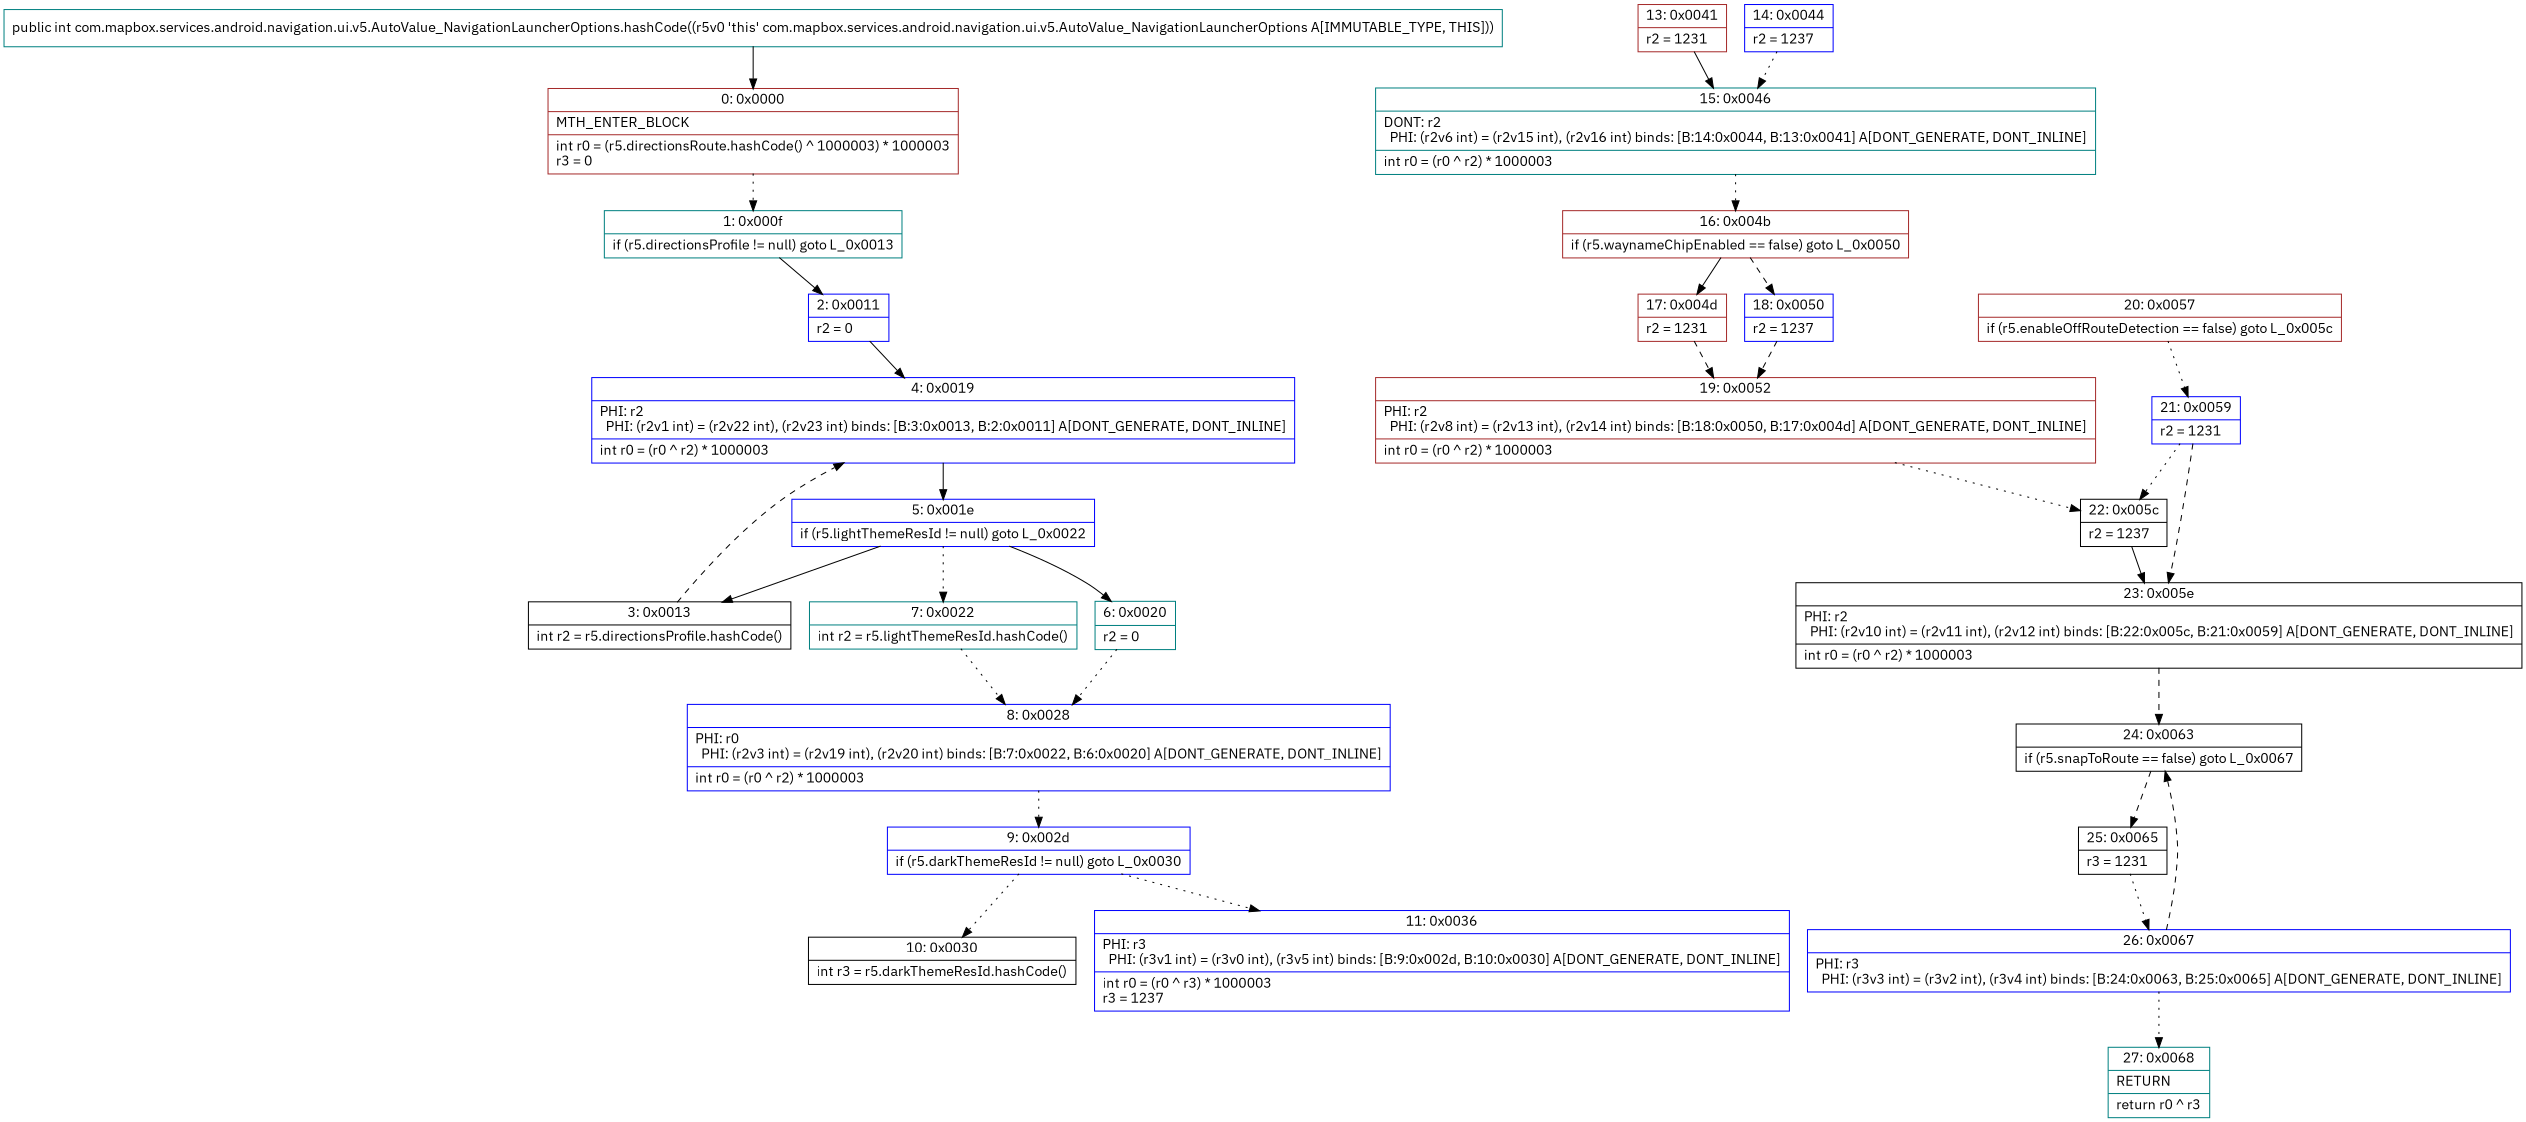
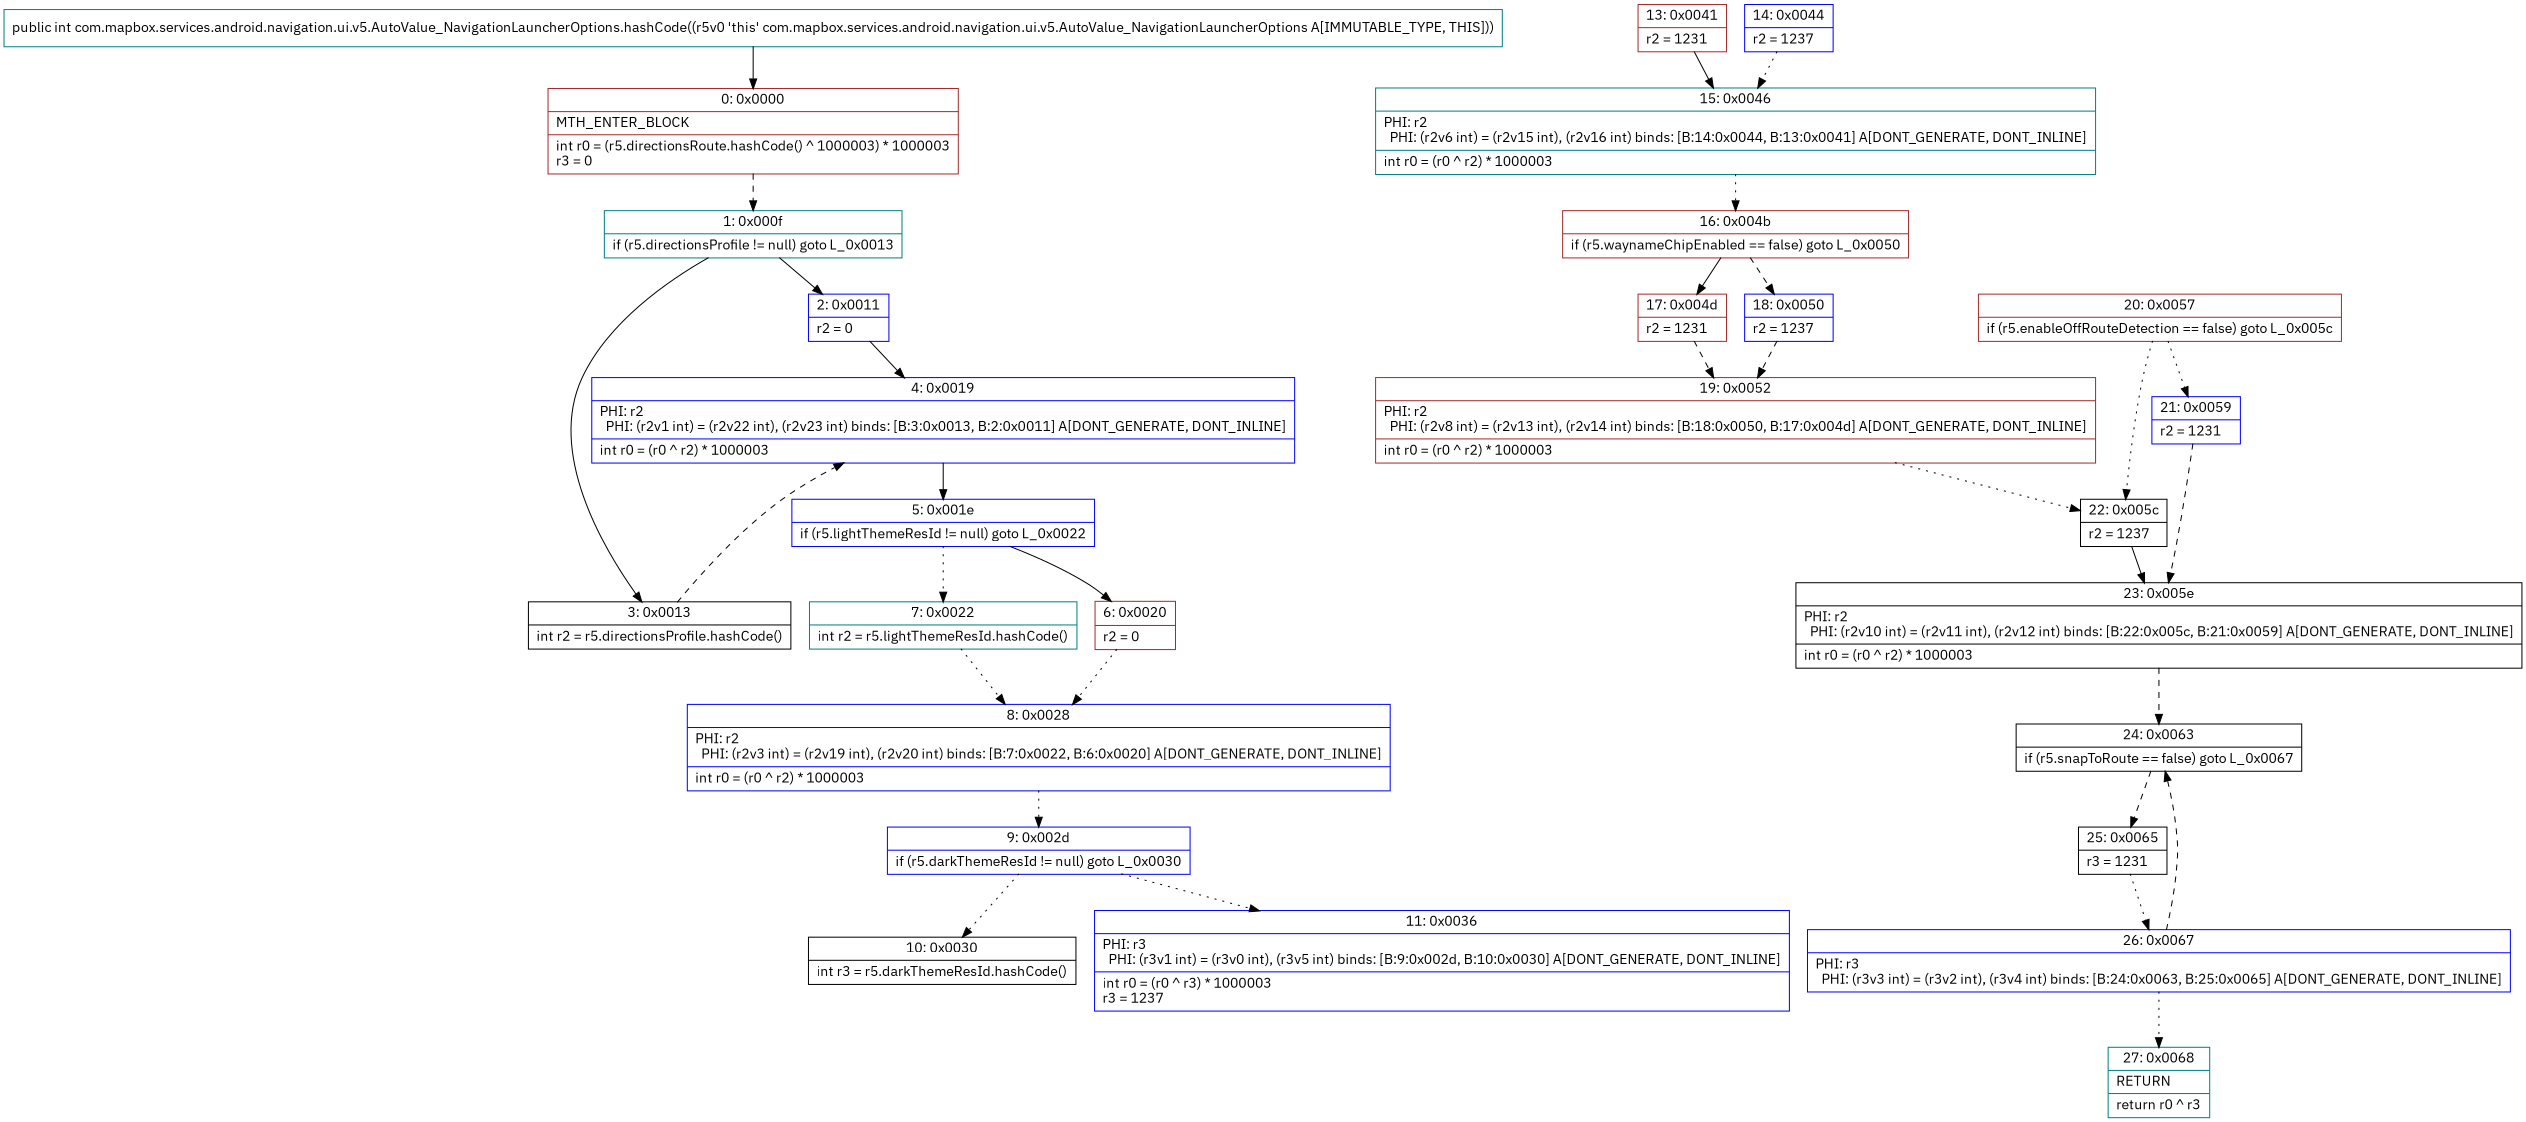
(1414, 123) -> (1407, 123)
(753, 187) -> (753, 187)
(2163, 468) -> (2136, 415)
(806, 572) -> (574, 404)
(1135, 625) -> (1135, 625)
(719, 739) -> (719, 739)
